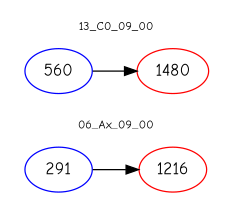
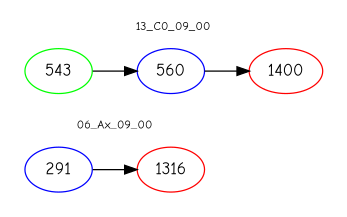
none -> (59, 71)
(173, 71) -> (286, 71)
(173, 170) -> (171, 170)
